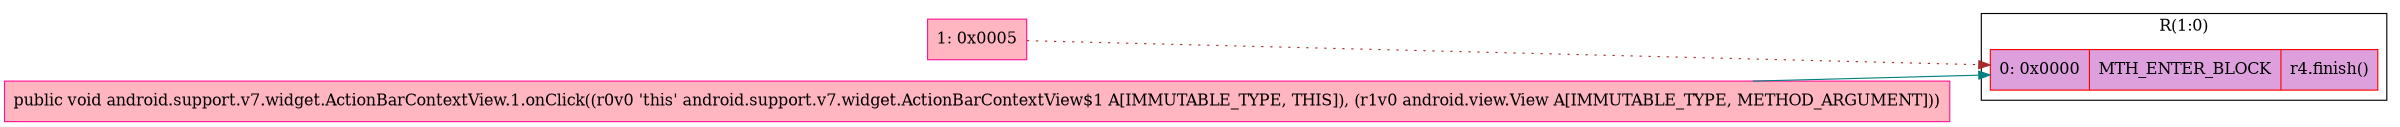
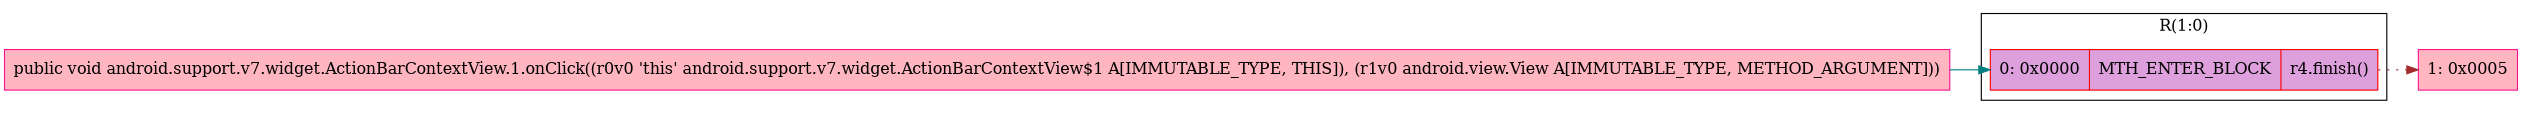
(1503, 53) -> (2394, 70)
